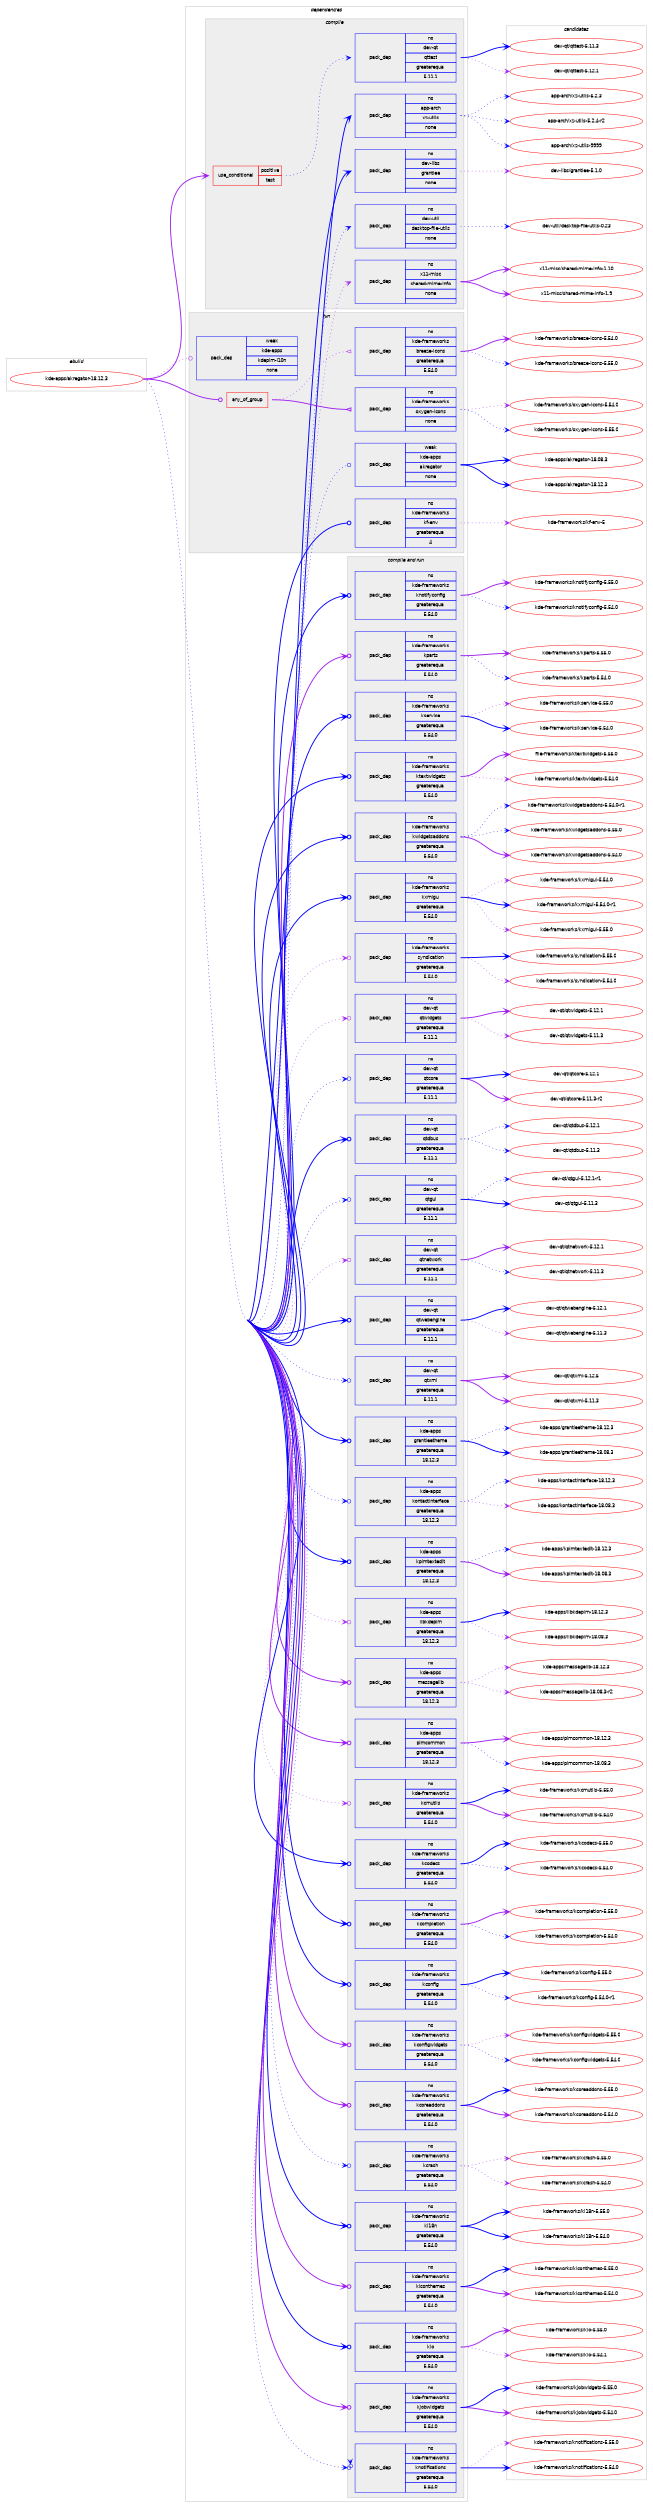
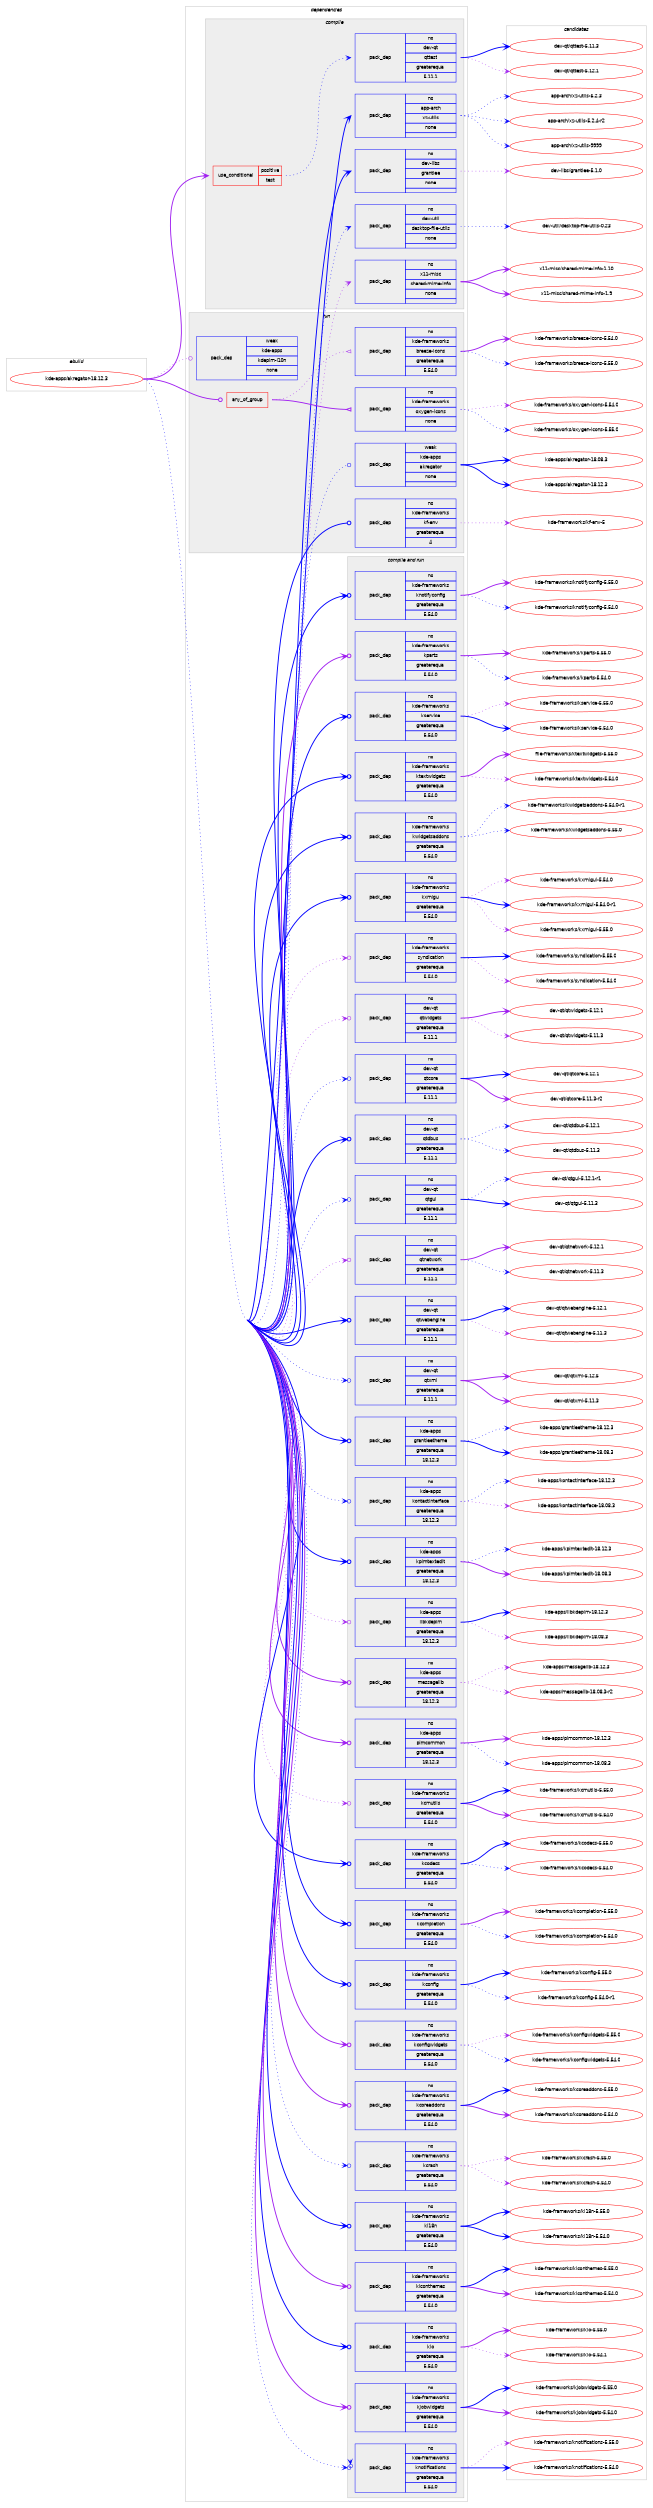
(576, 855) -> none
